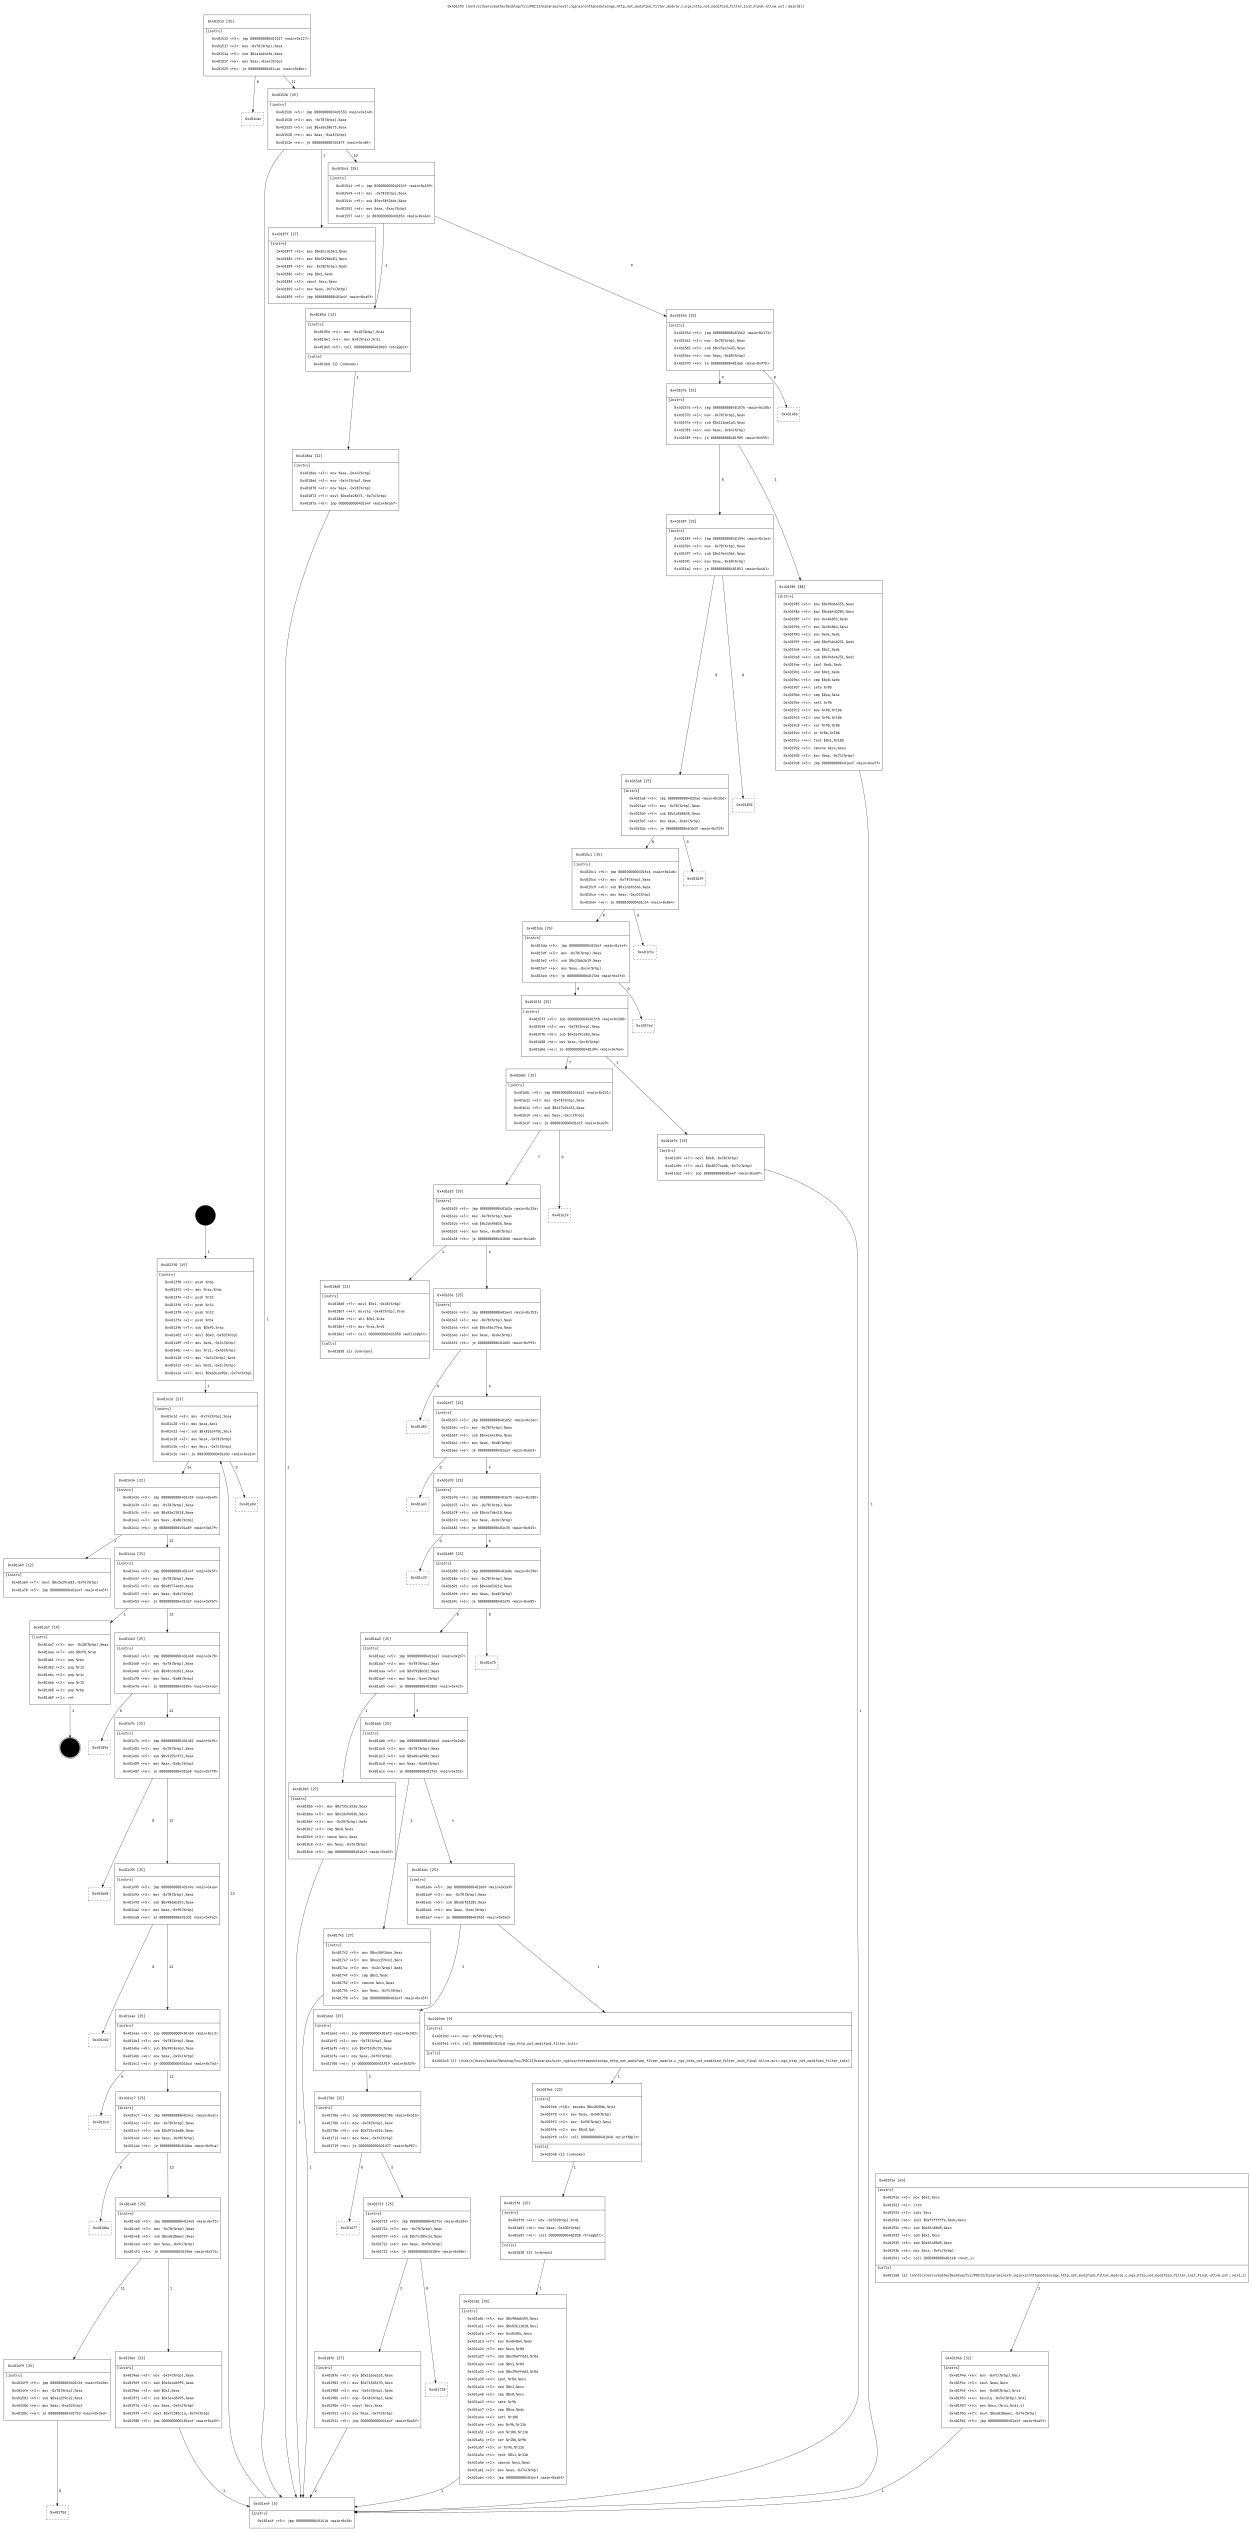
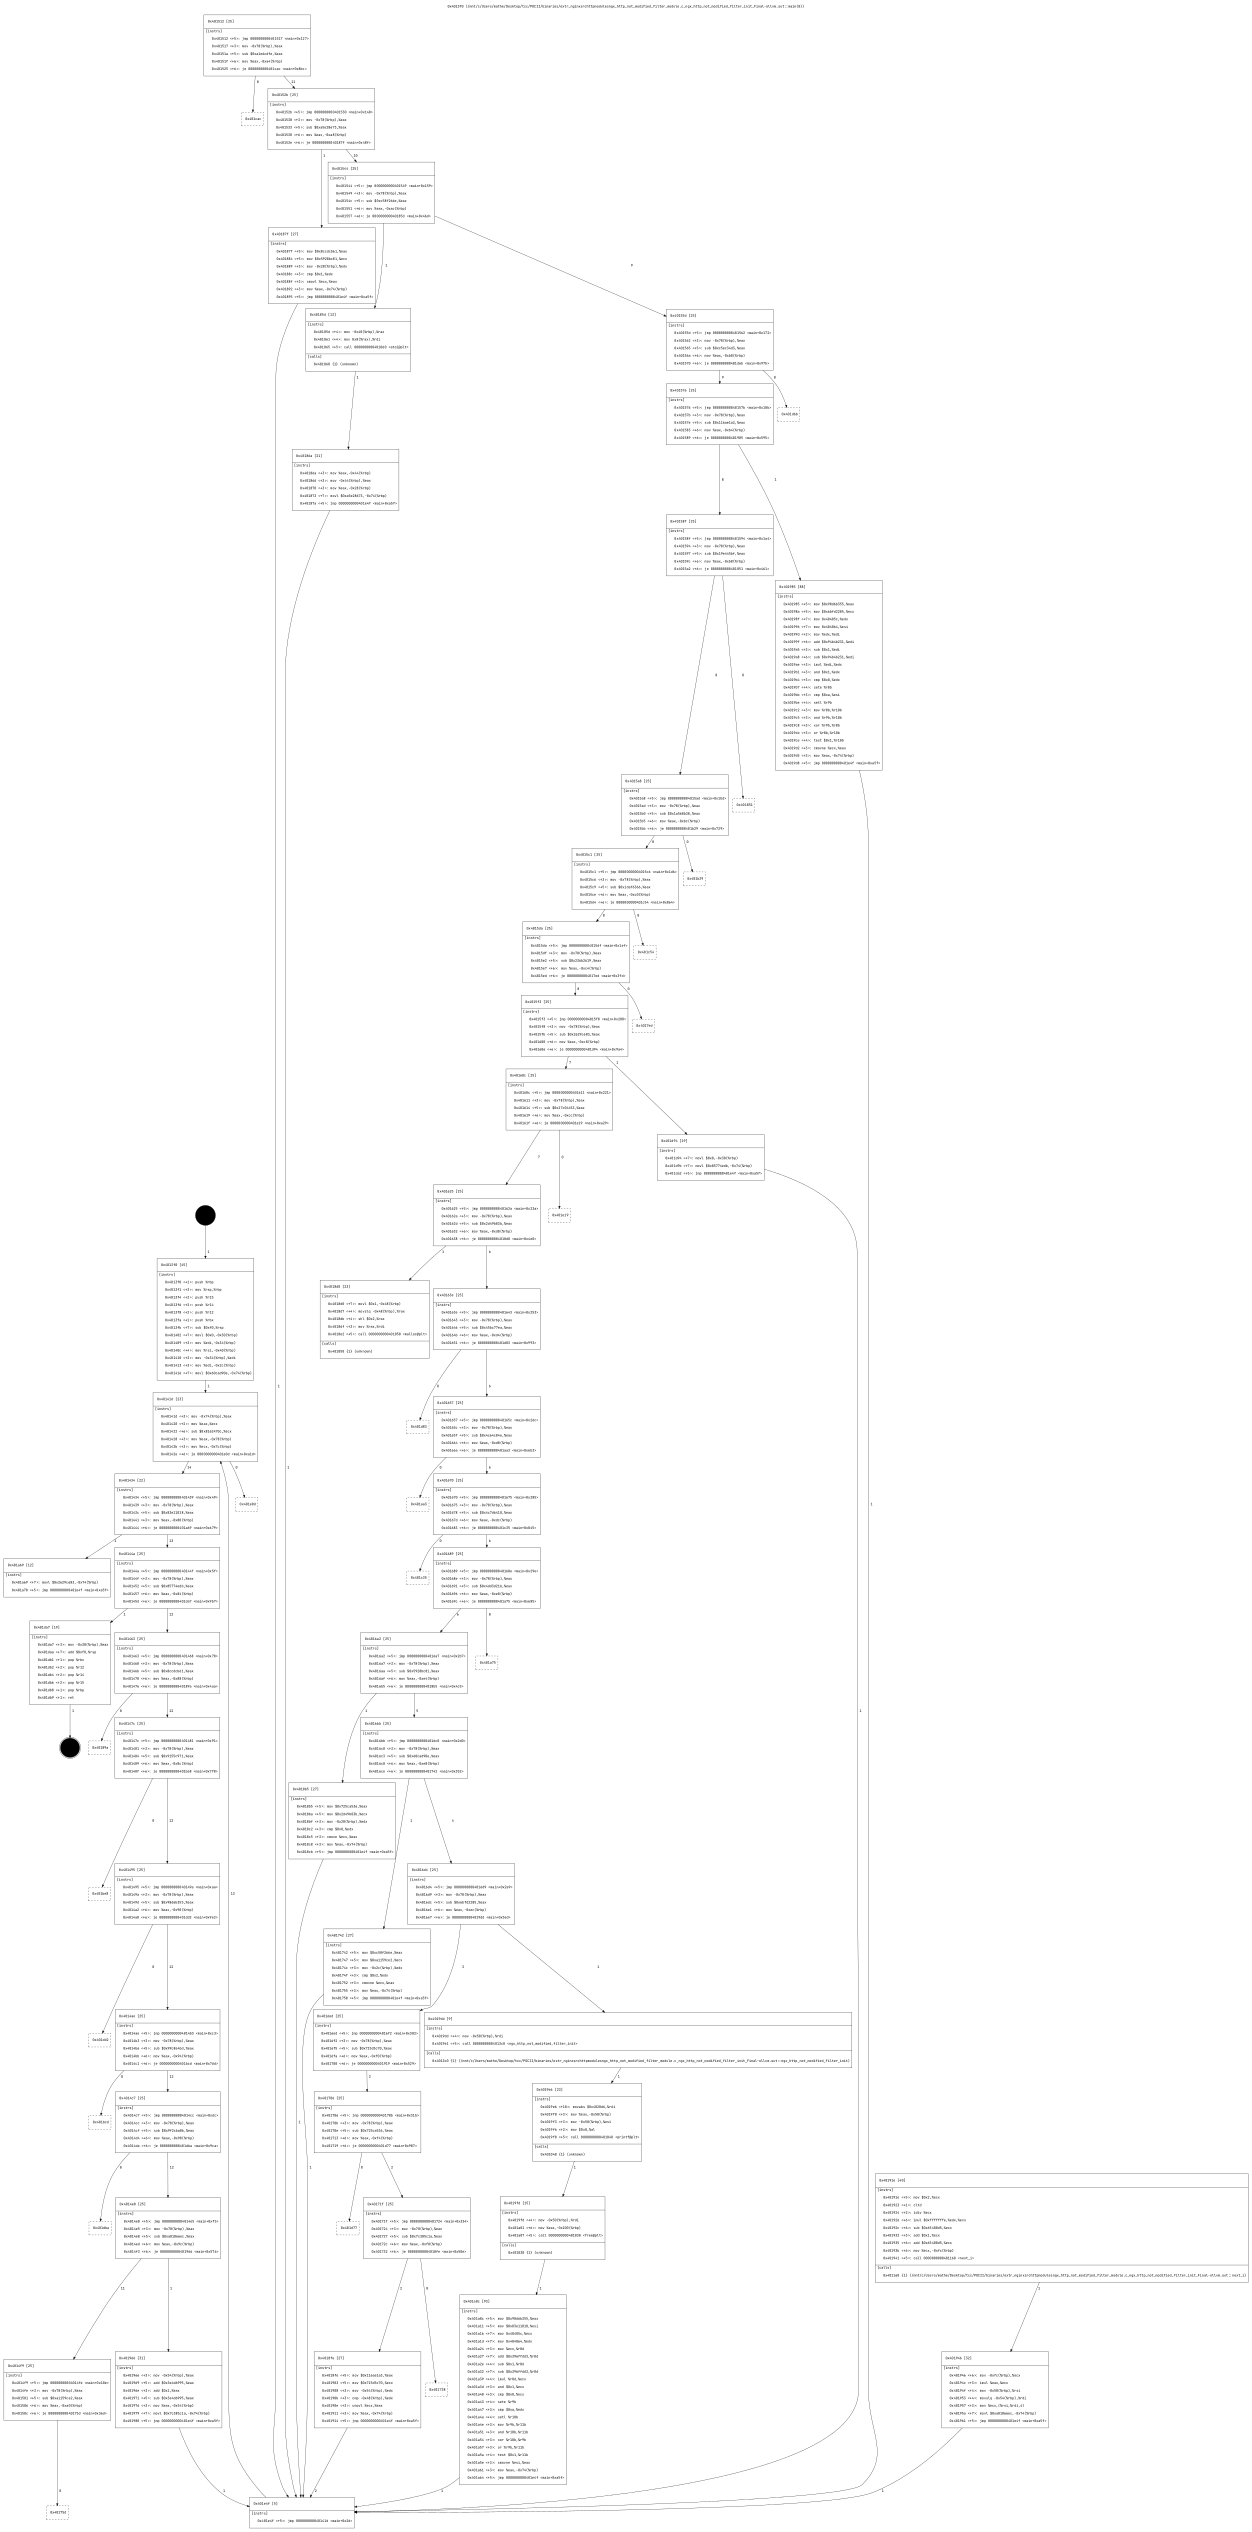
(265, 1322) -> (276, 1399)
